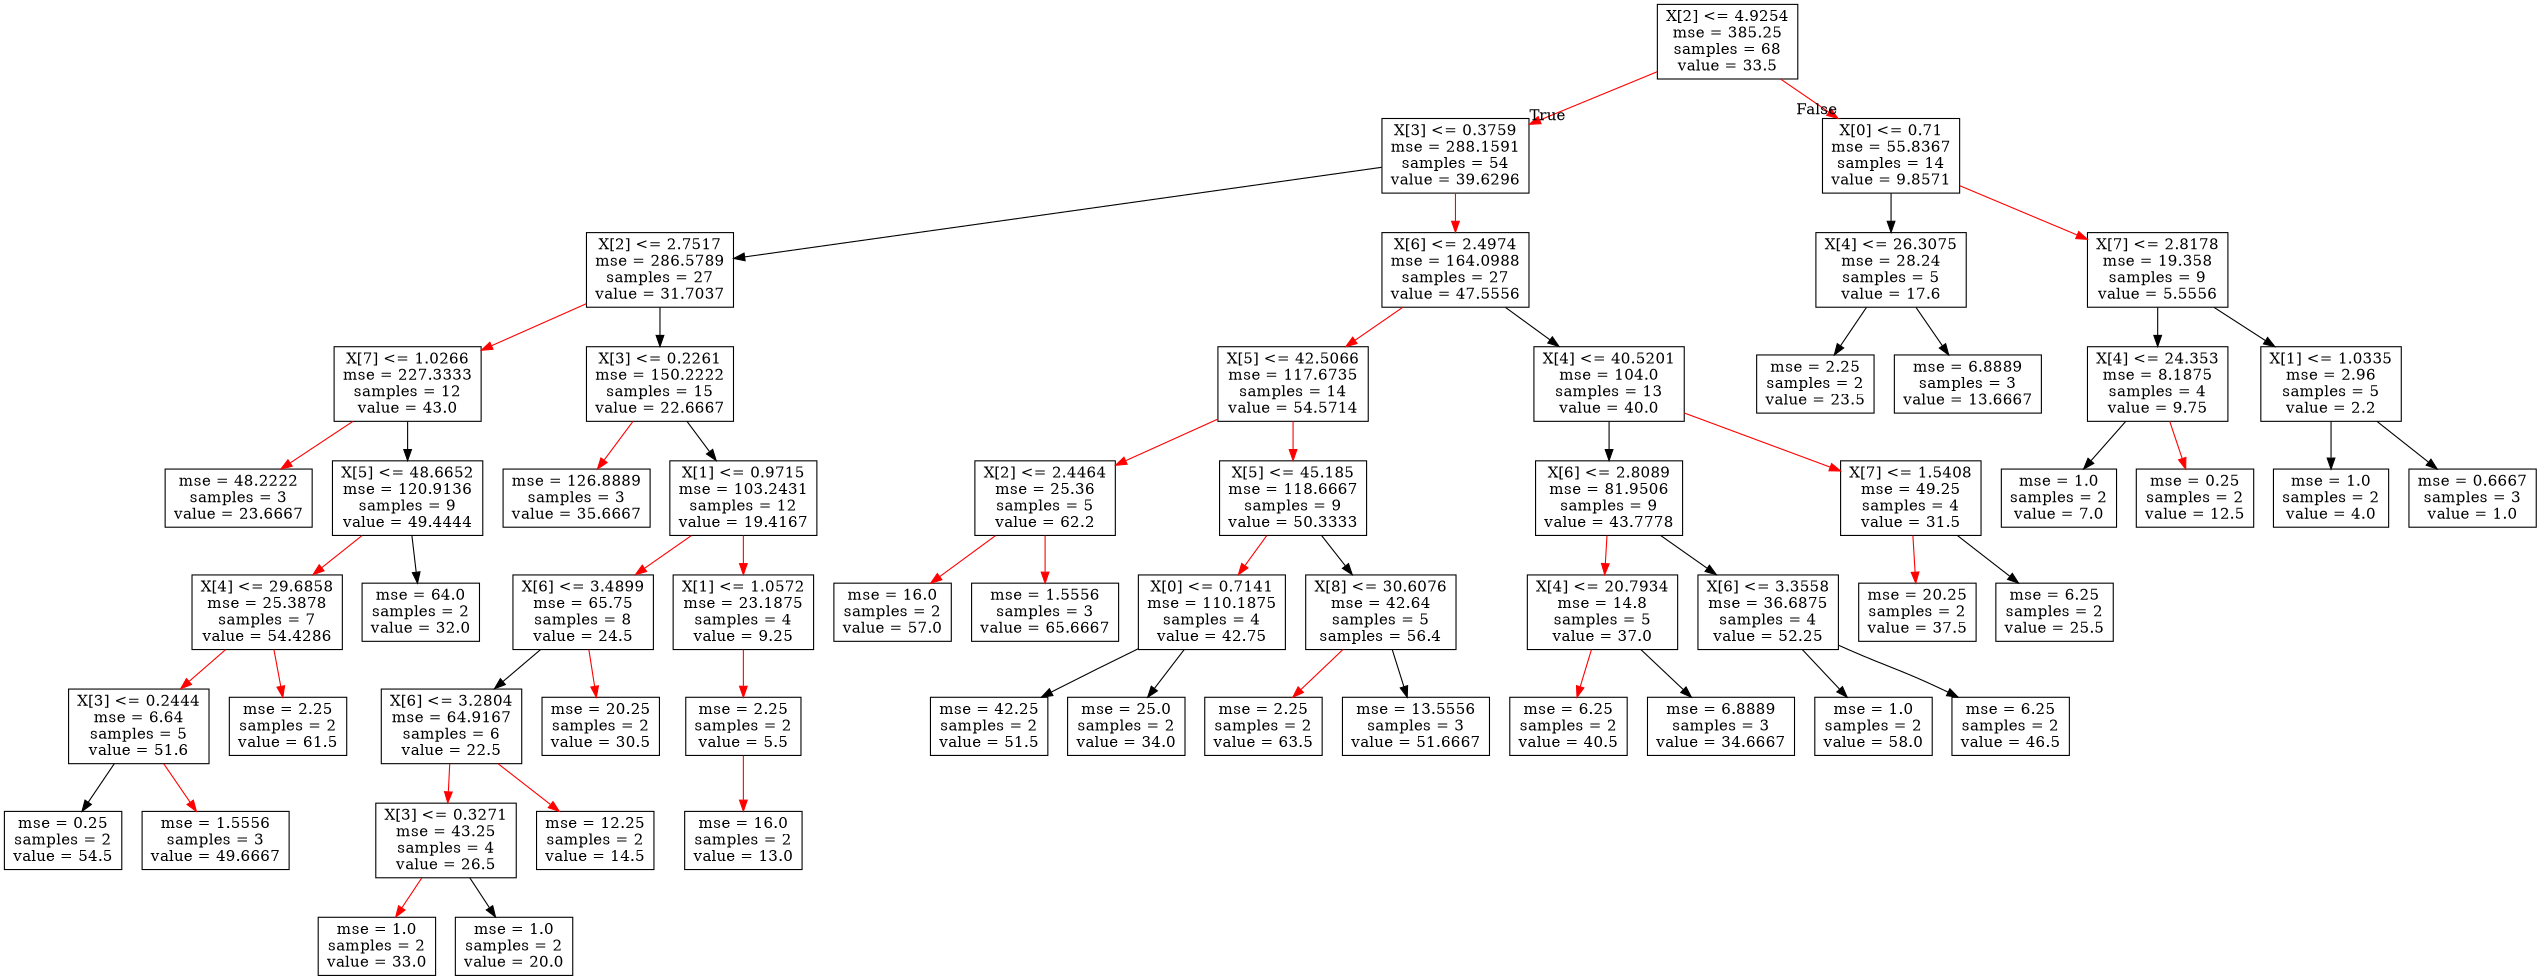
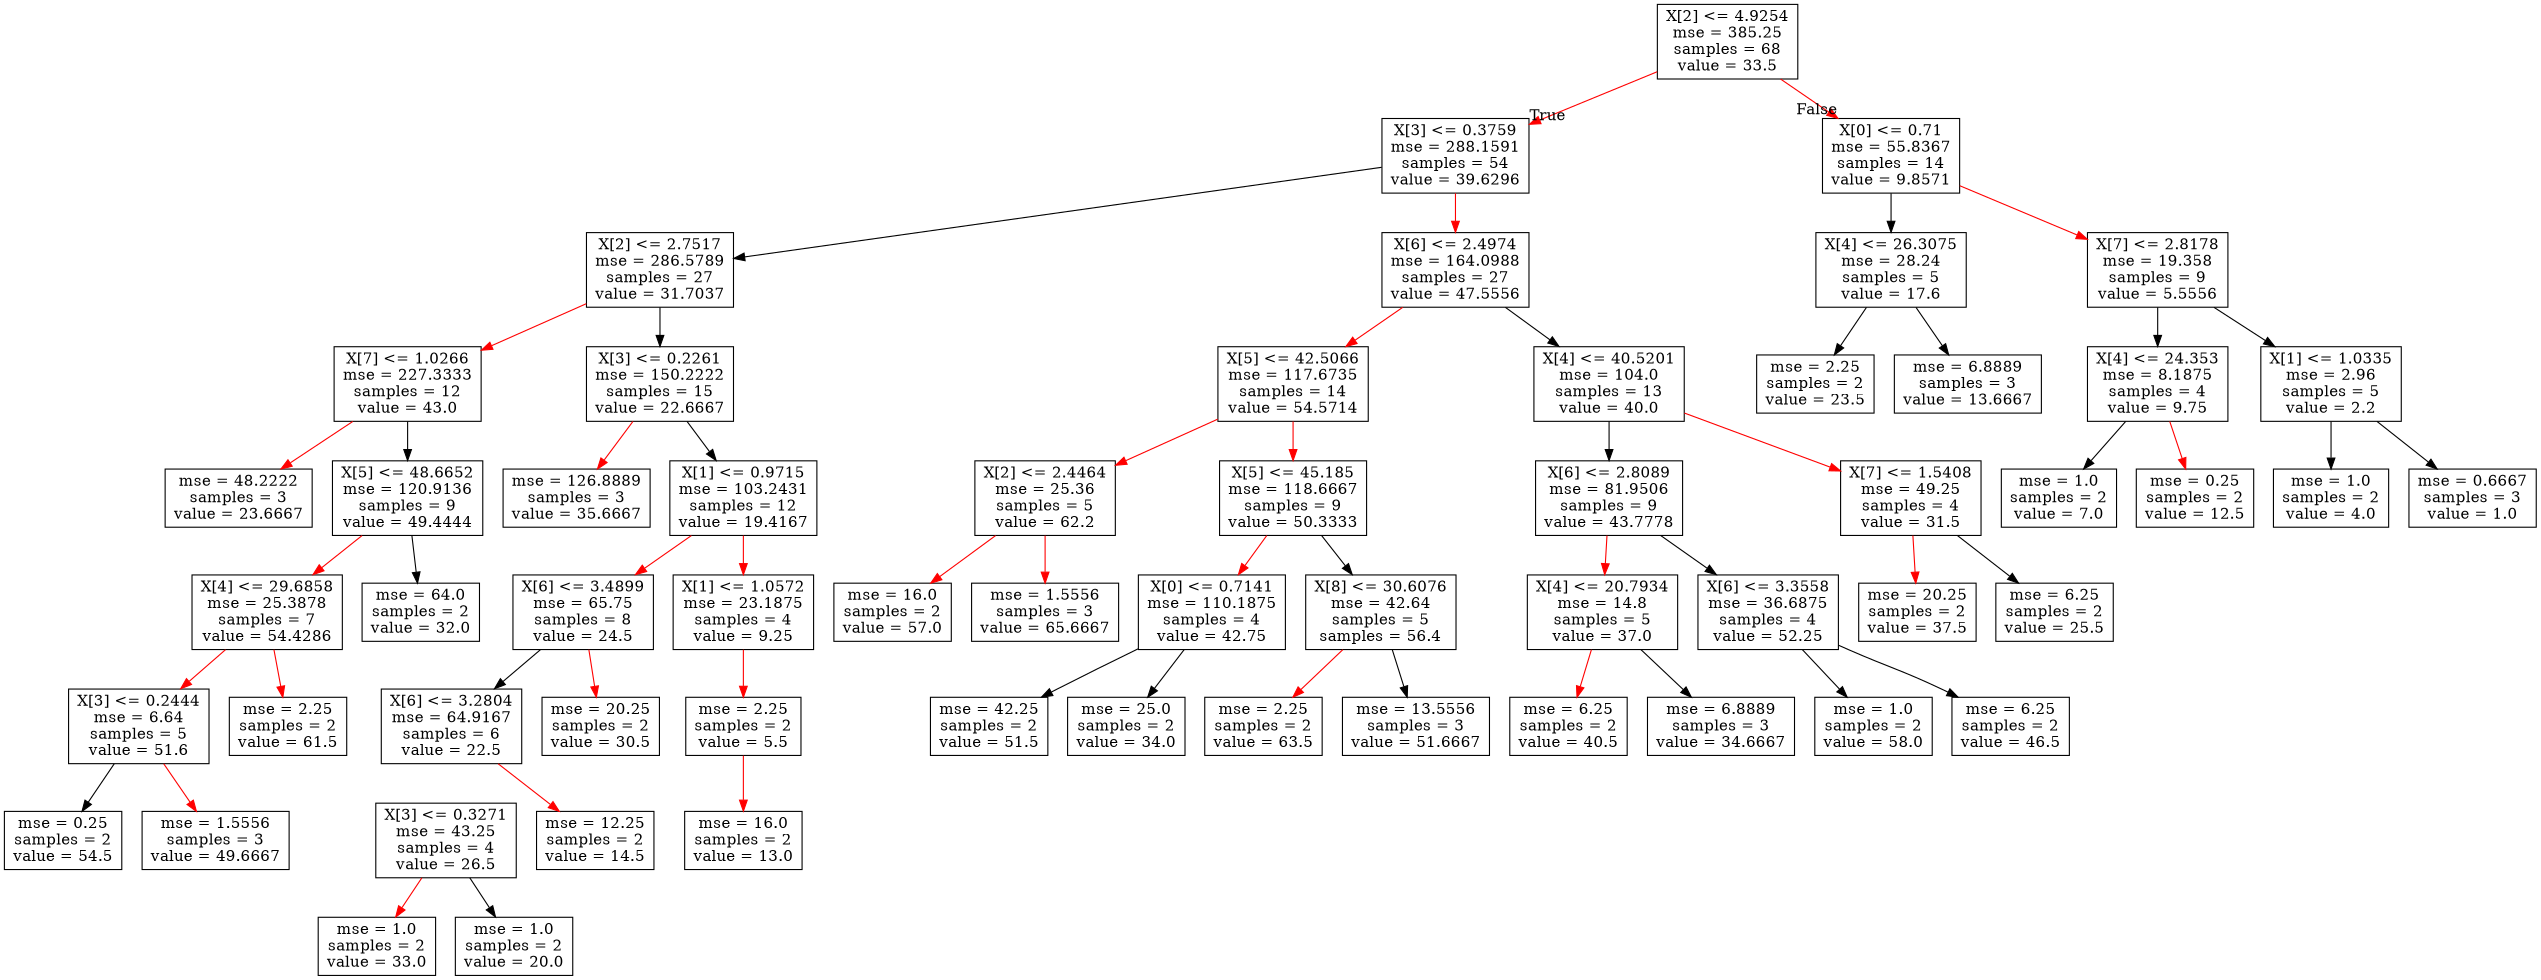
(449, 778) -> none
